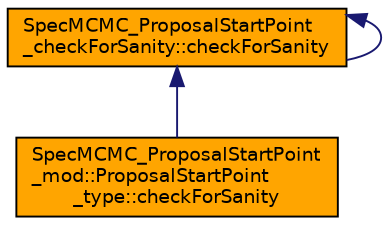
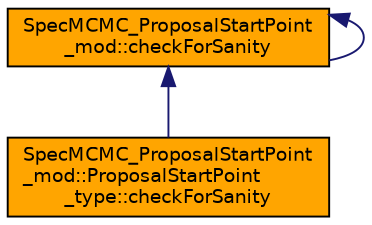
(177, 38) -> (168, 38)
